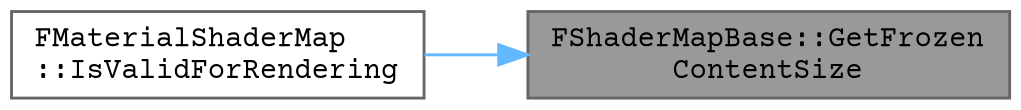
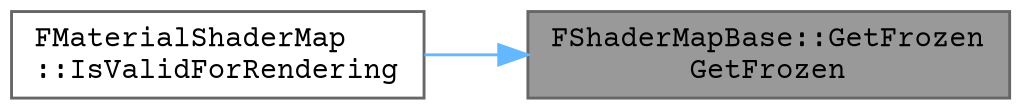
(769, 55) -> (769, 55)
